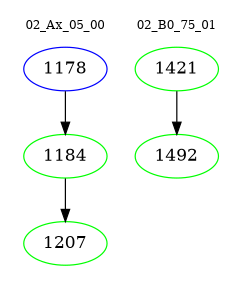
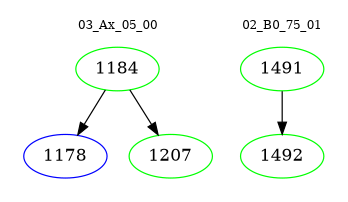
(65, 26) -> (118, 26)
(177, 69) -> (282, 69)
(65, 107) -> (95, 107)
